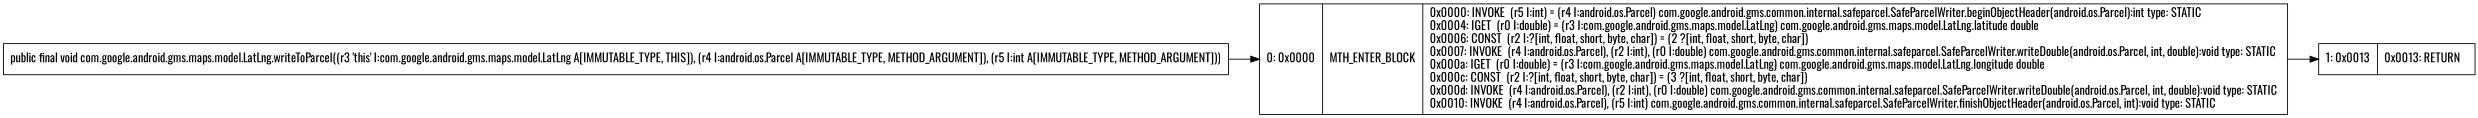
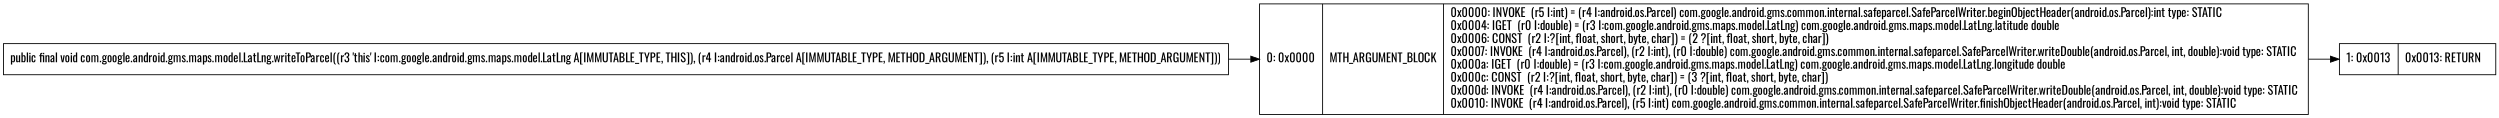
(1373, 59) -> (1383, 59)
